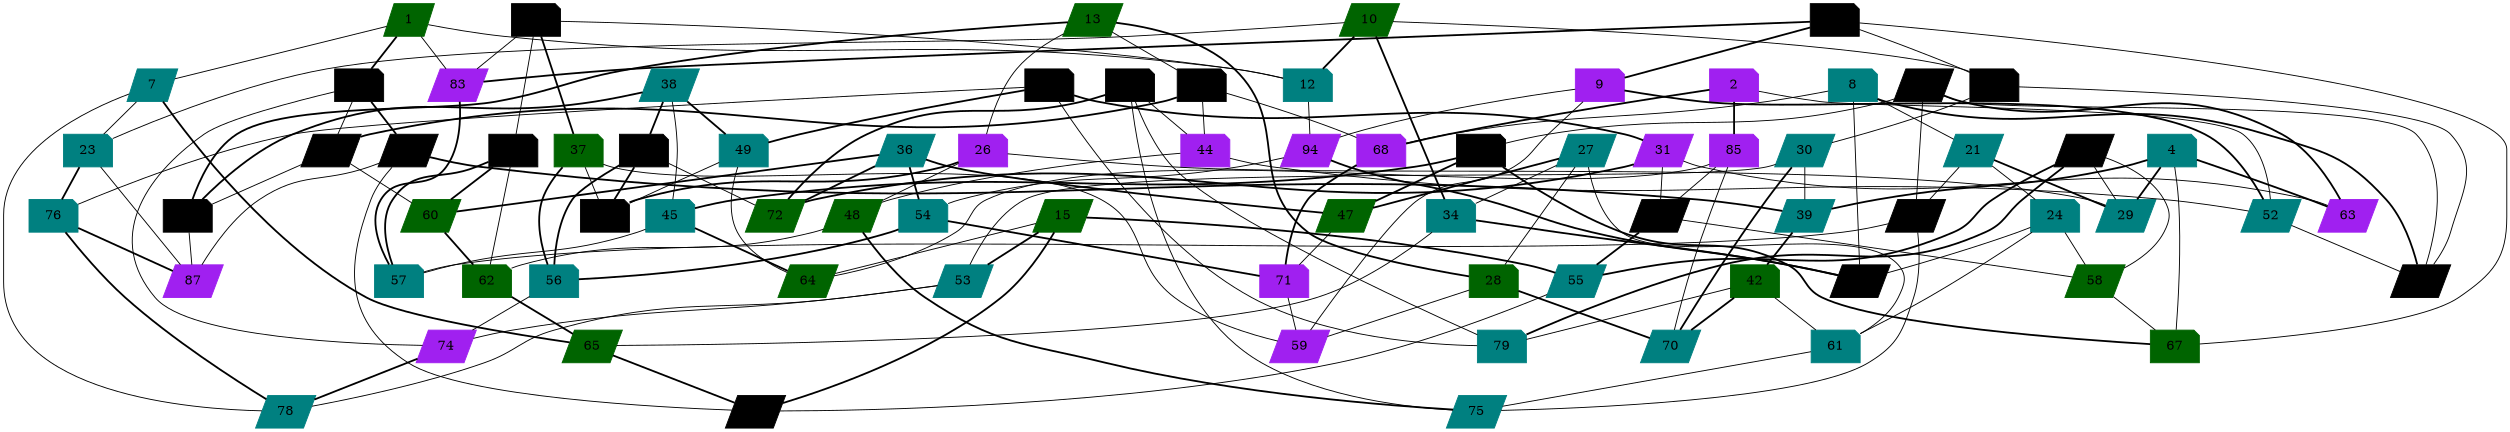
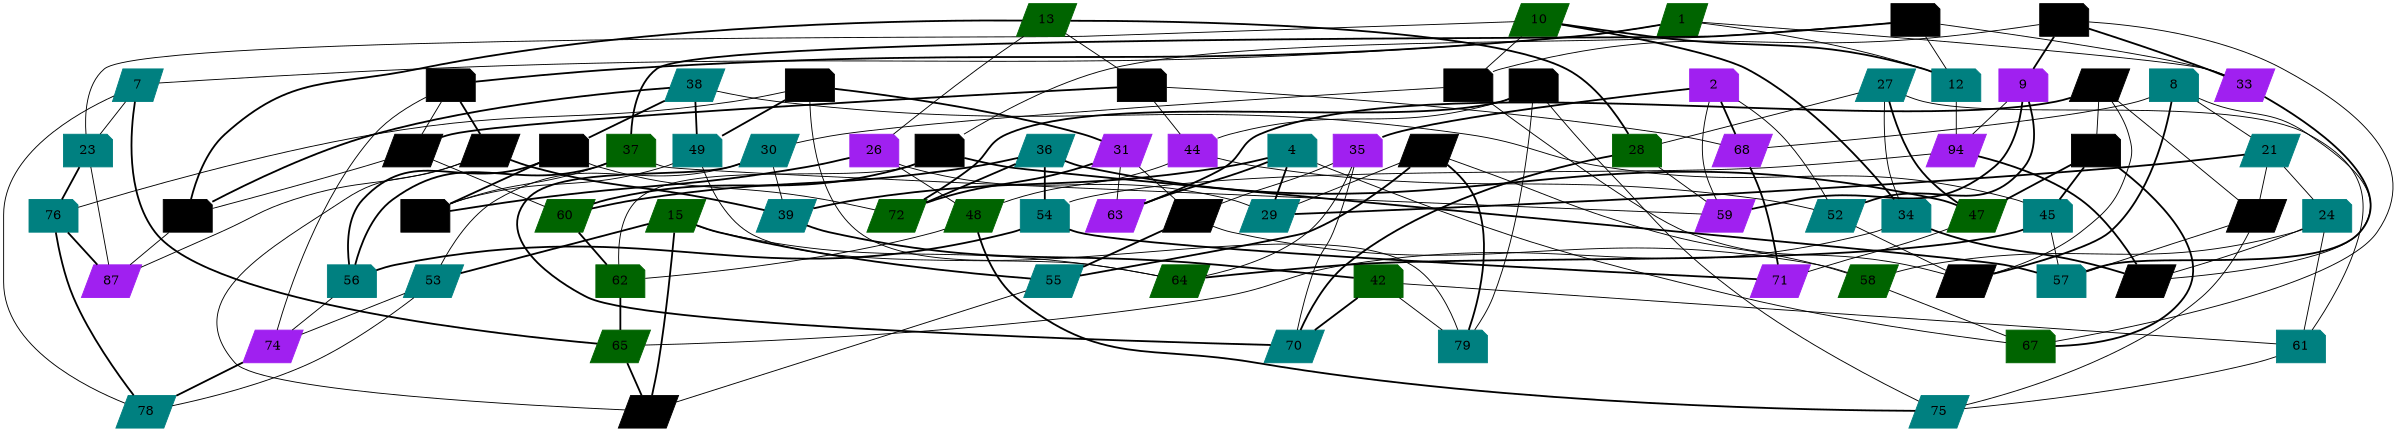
(458, 85) -> (2245, 85)
(1381, 151) -> (1742, 151)
(1734, 151) -> (1358, 151)
(1415, 203) -> (1864, 196)
(1284, 281) -> (1780, 281)
(1294, 322) -> (1702, 152)
